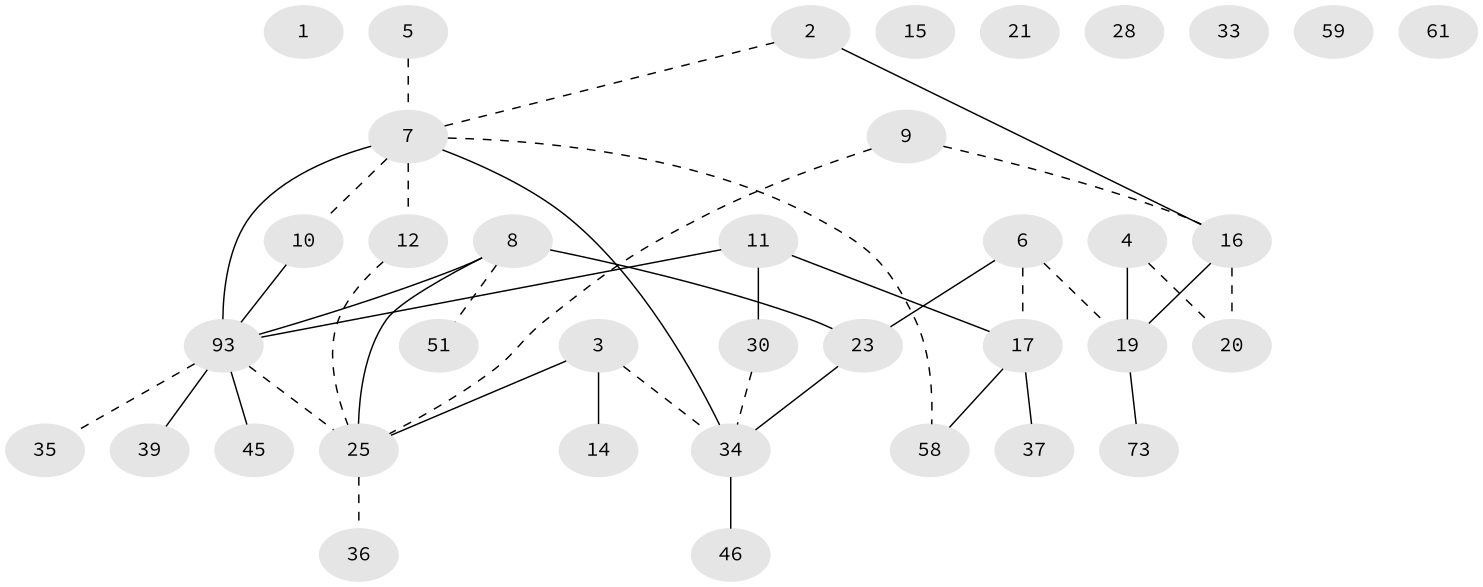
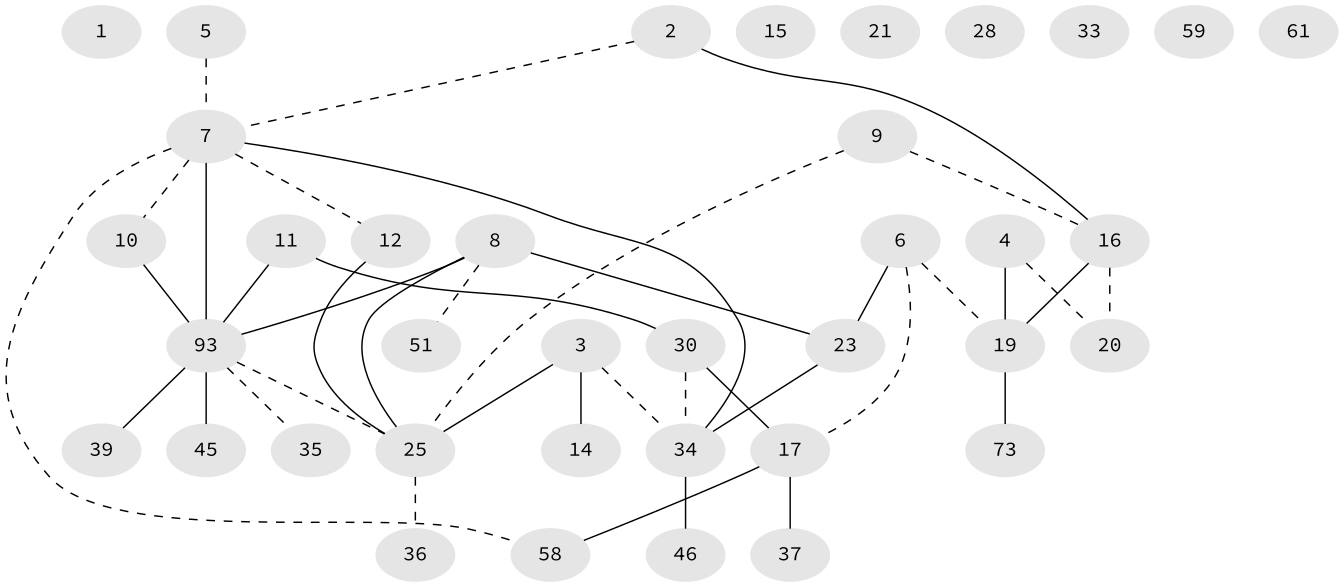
(891, 294) -> (738, 398)
(334, 336) -> (315, 354)
